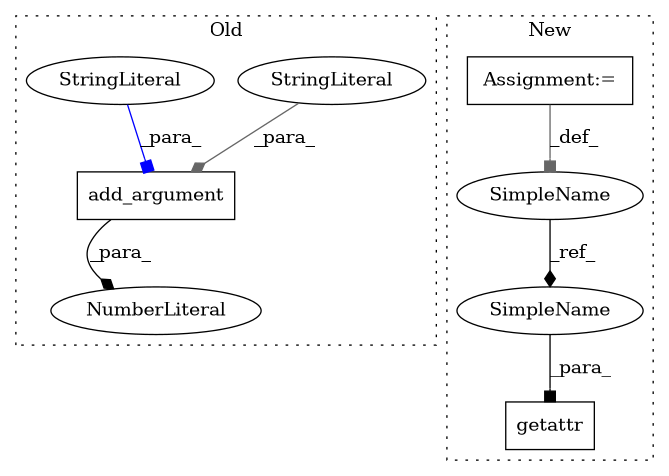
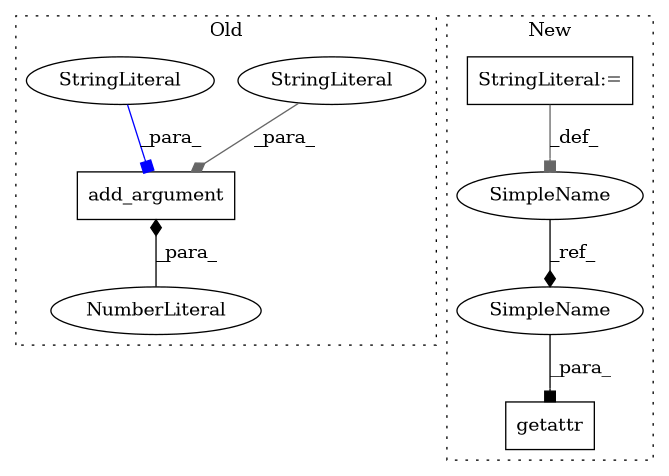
(550, 81) -> (550, 81)
(88, 247) -> (156, 261)
